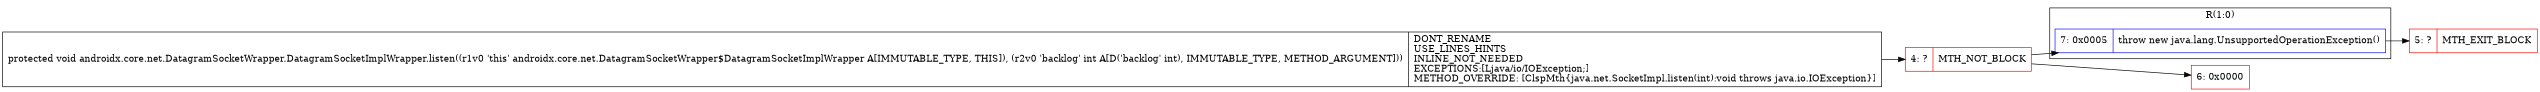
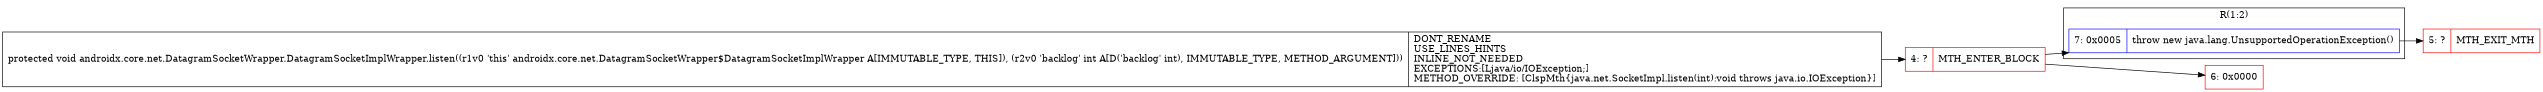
(2220, 16) -> (2234, 16)
(2487, 41) -> (2495, 41)
(1982, 59) -> (1989, 59)
